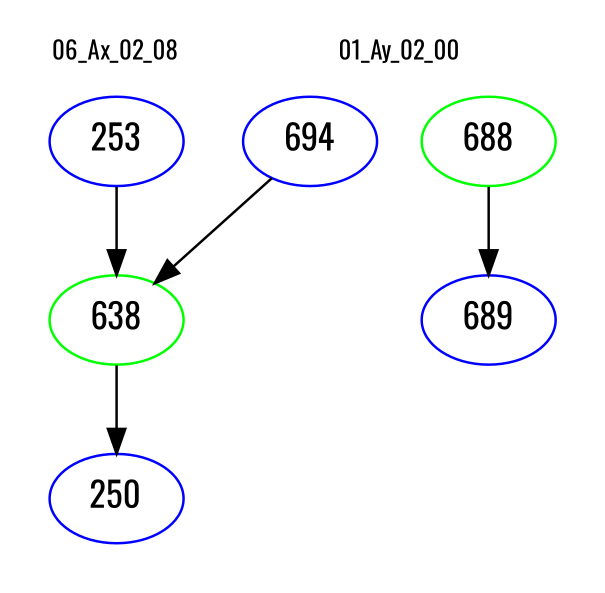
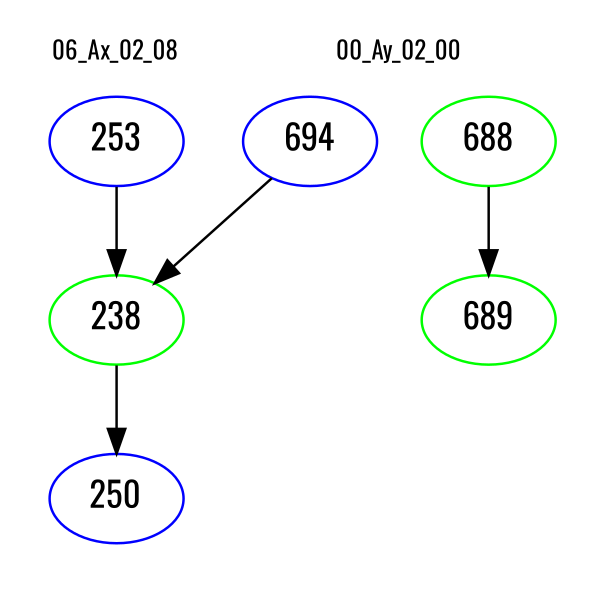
(399, 53) -> (399, 53)
(117, 320) -> (117, 320)
(489, 320) -> (489, 320)
